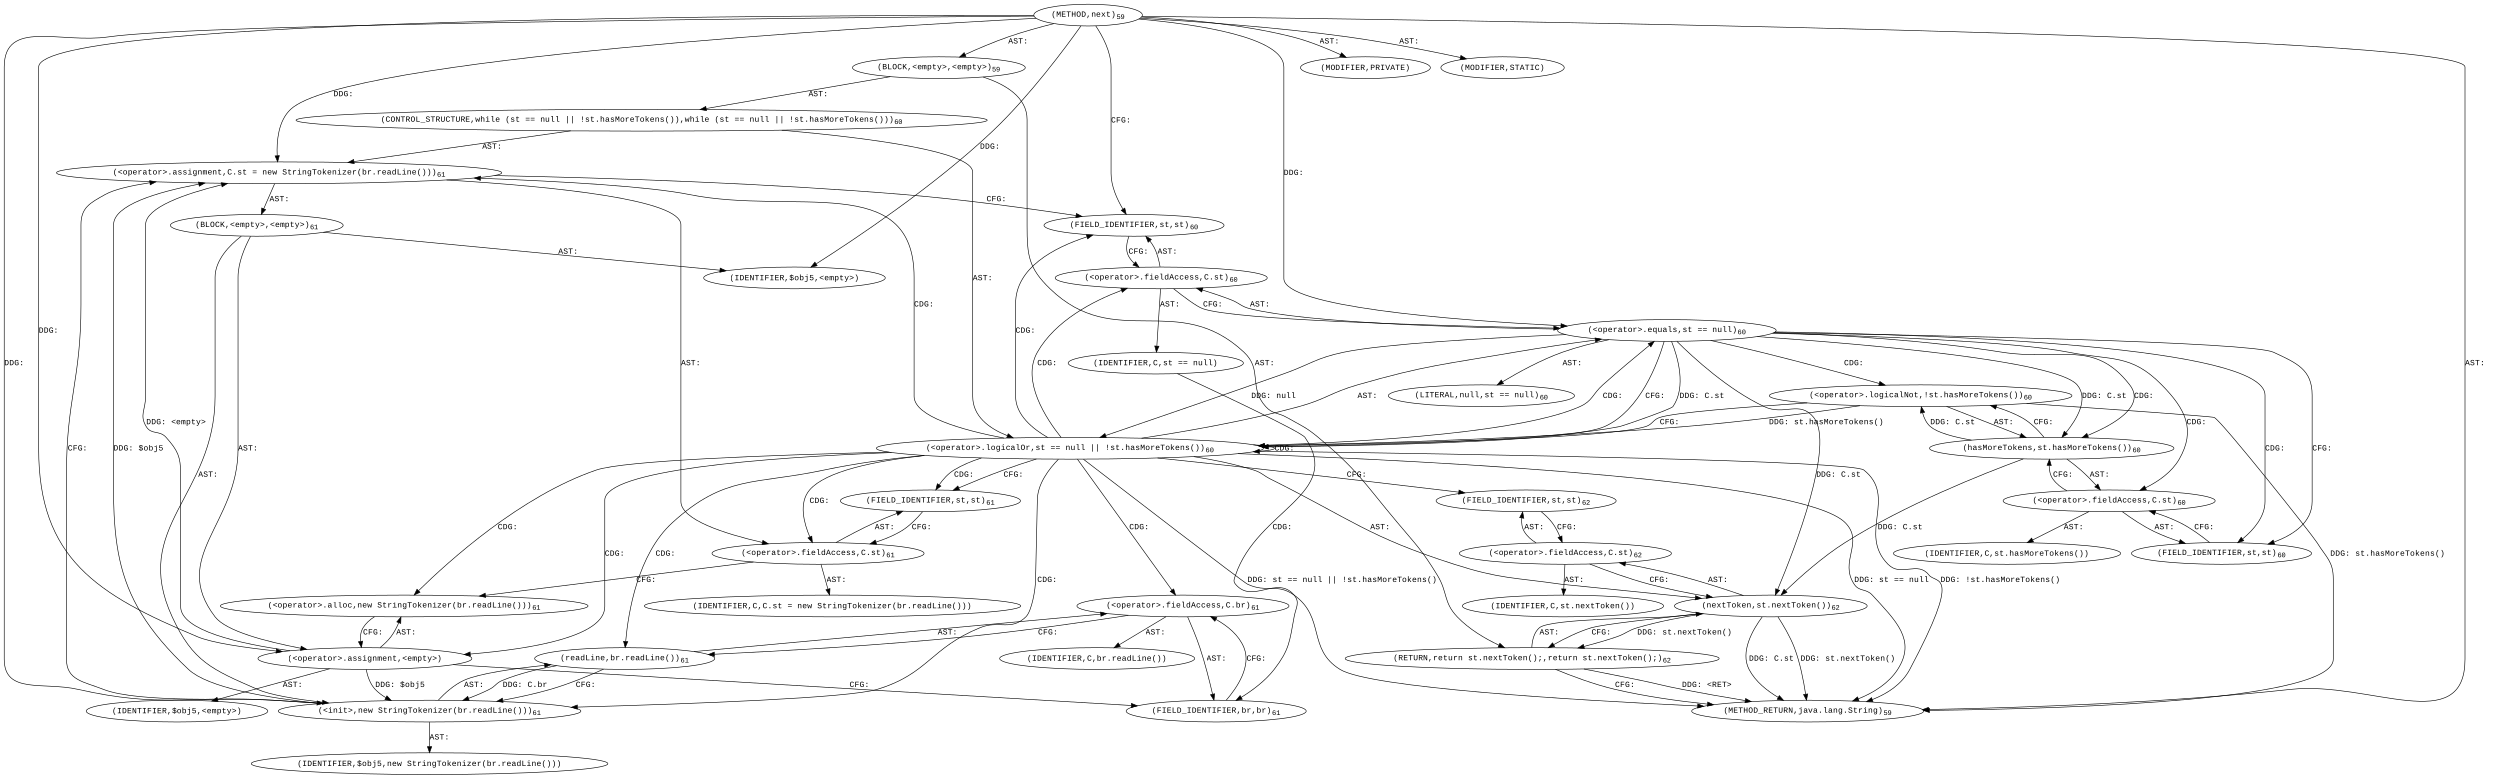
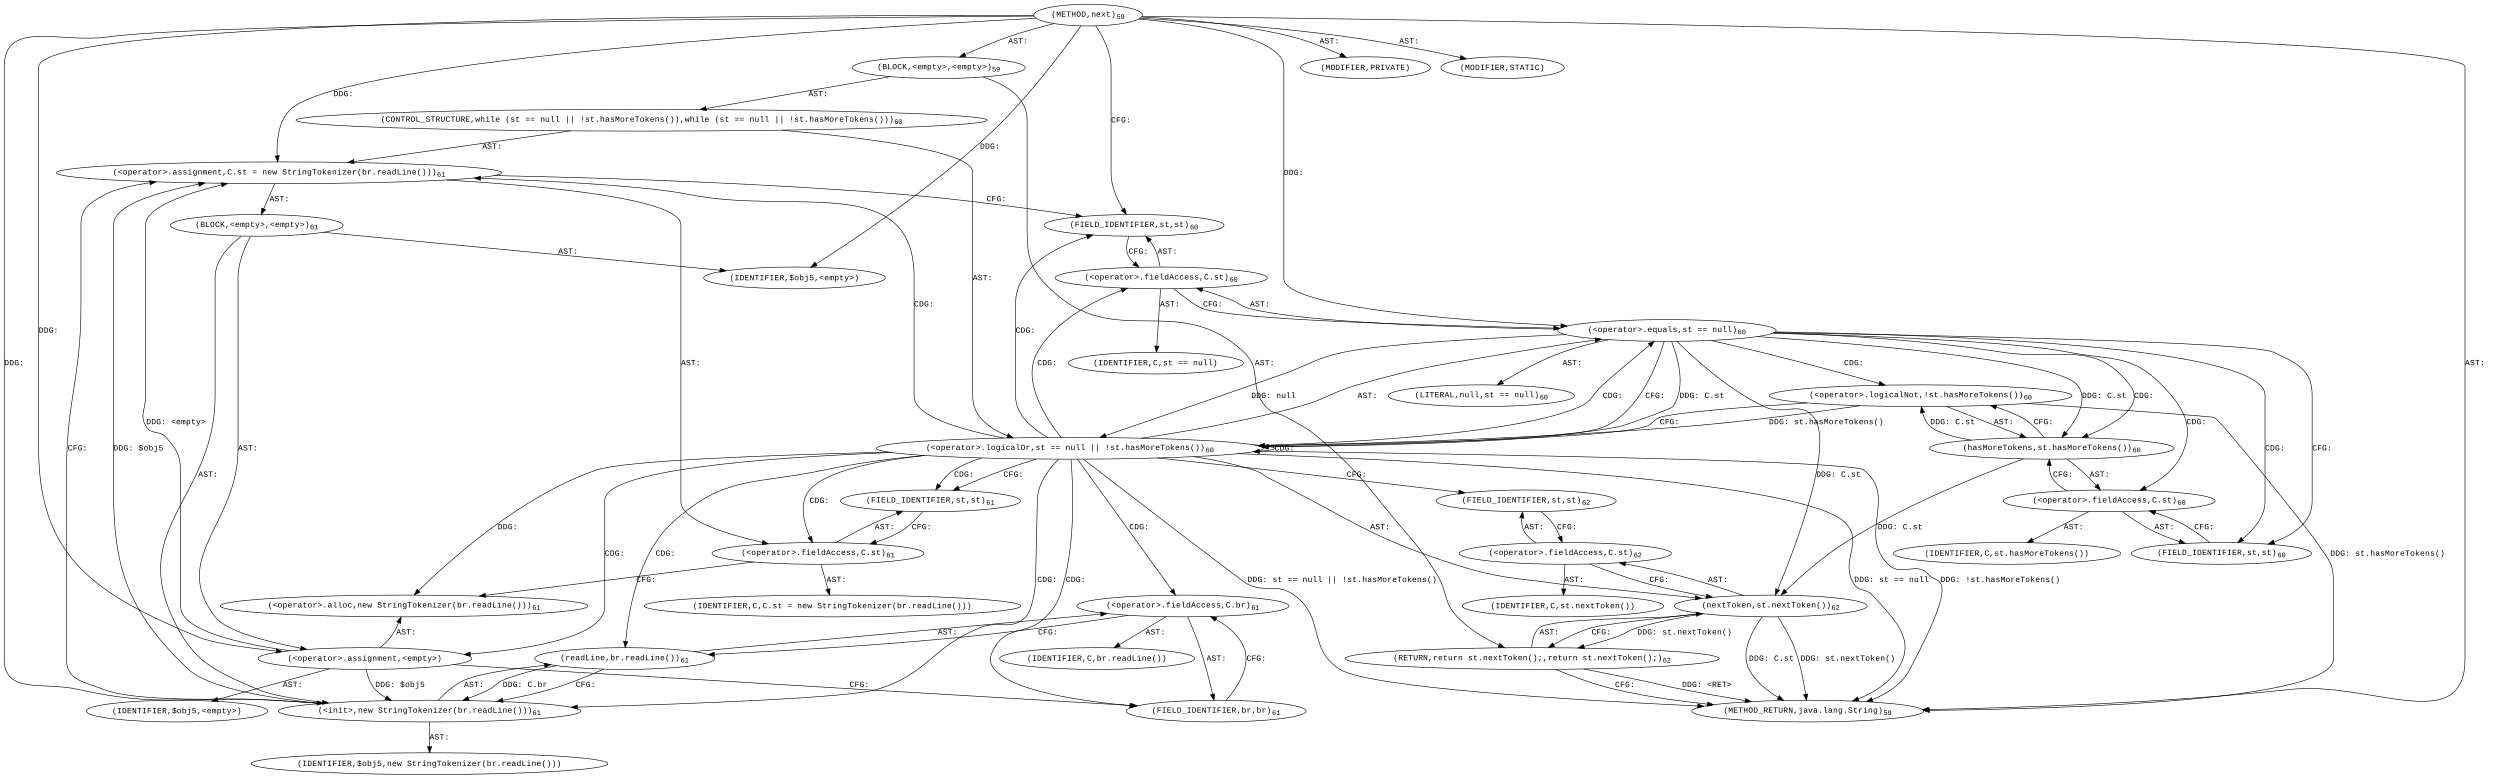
(511, 527) -> (511, 527)
(1267, 528) -> (1036, 624)
(364, 627) -> none
